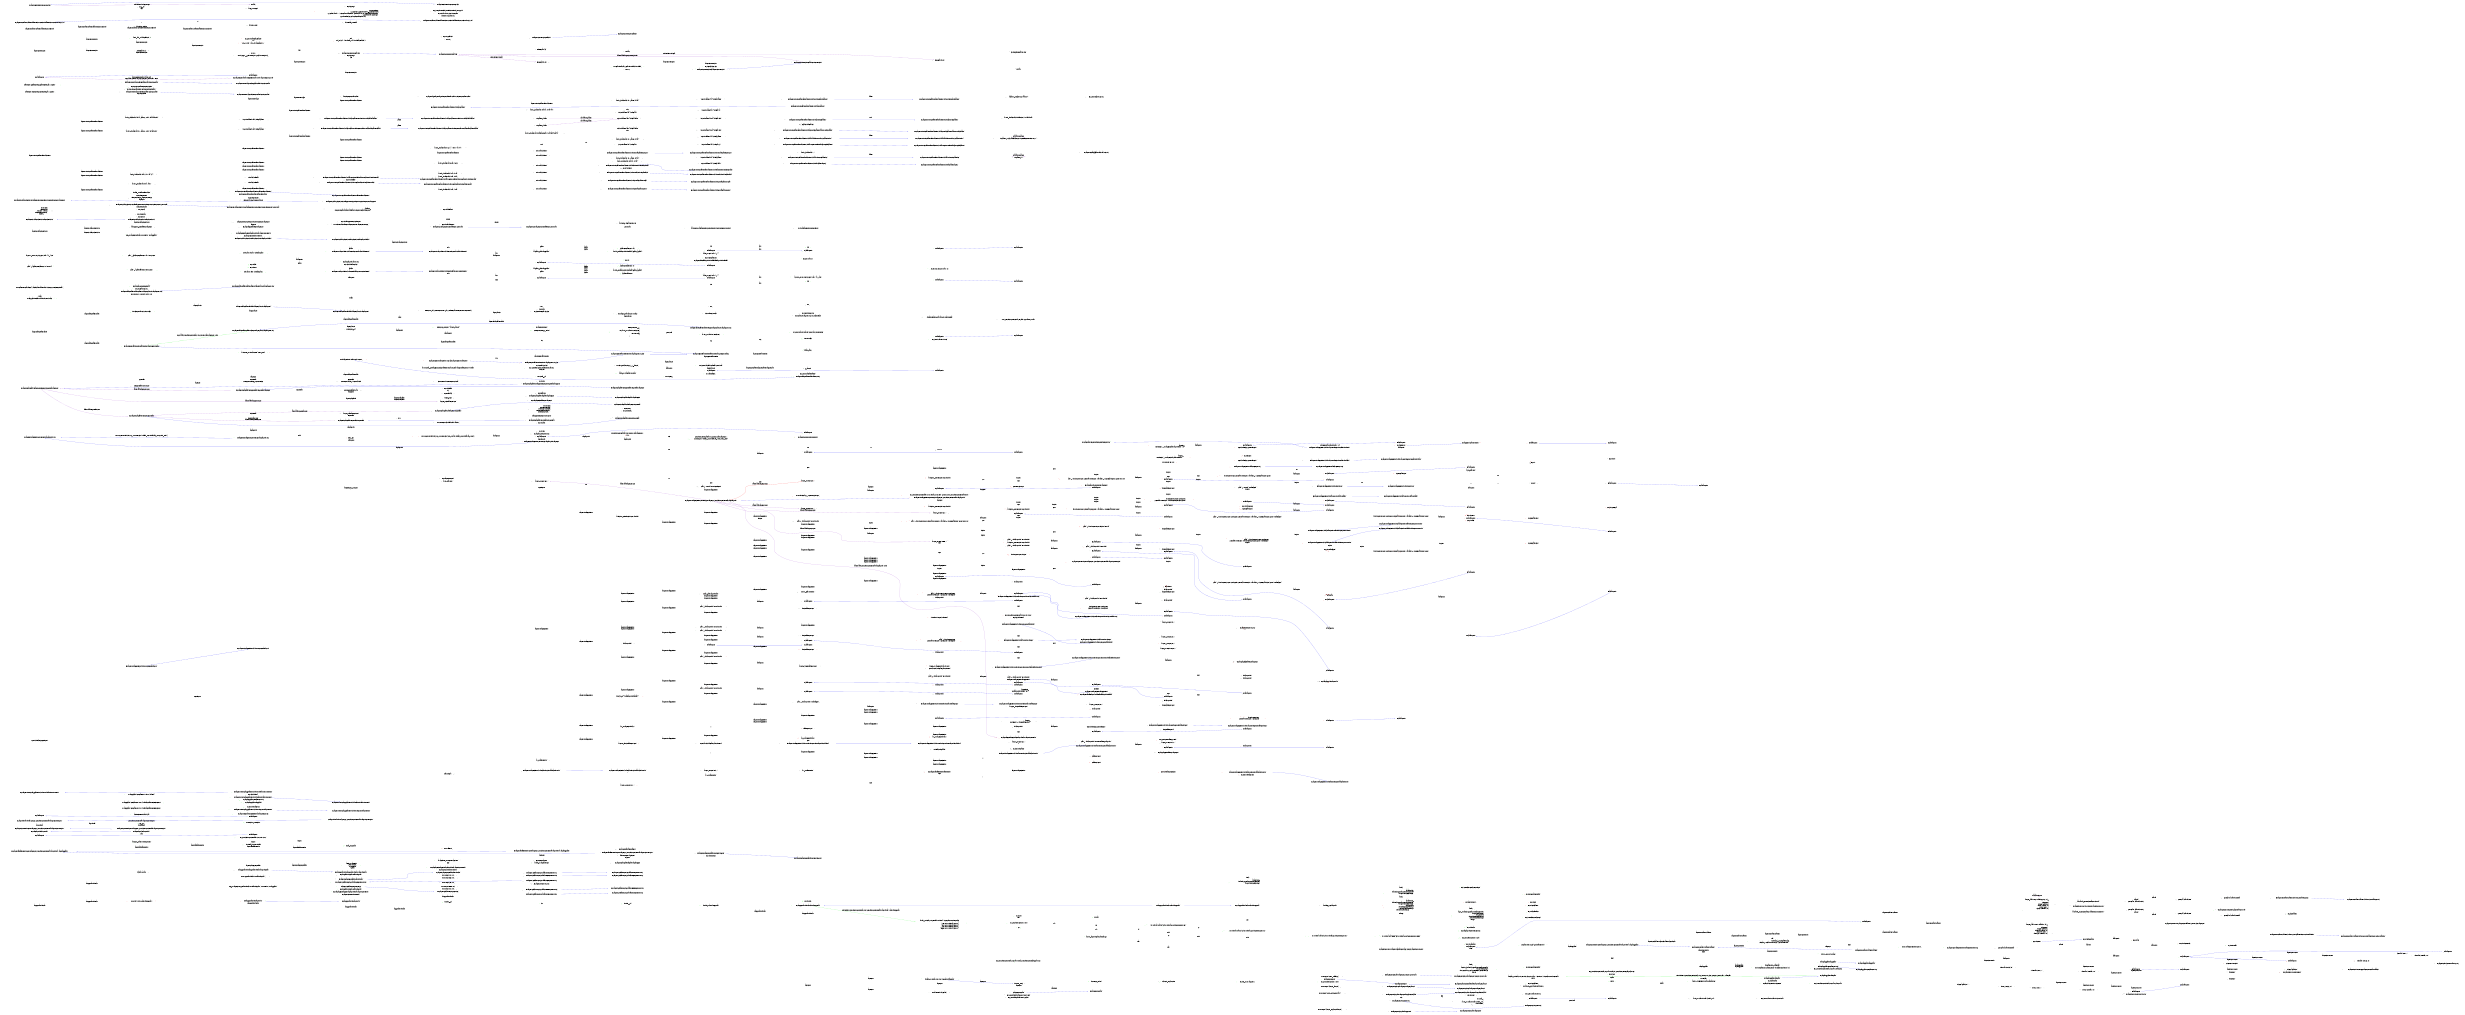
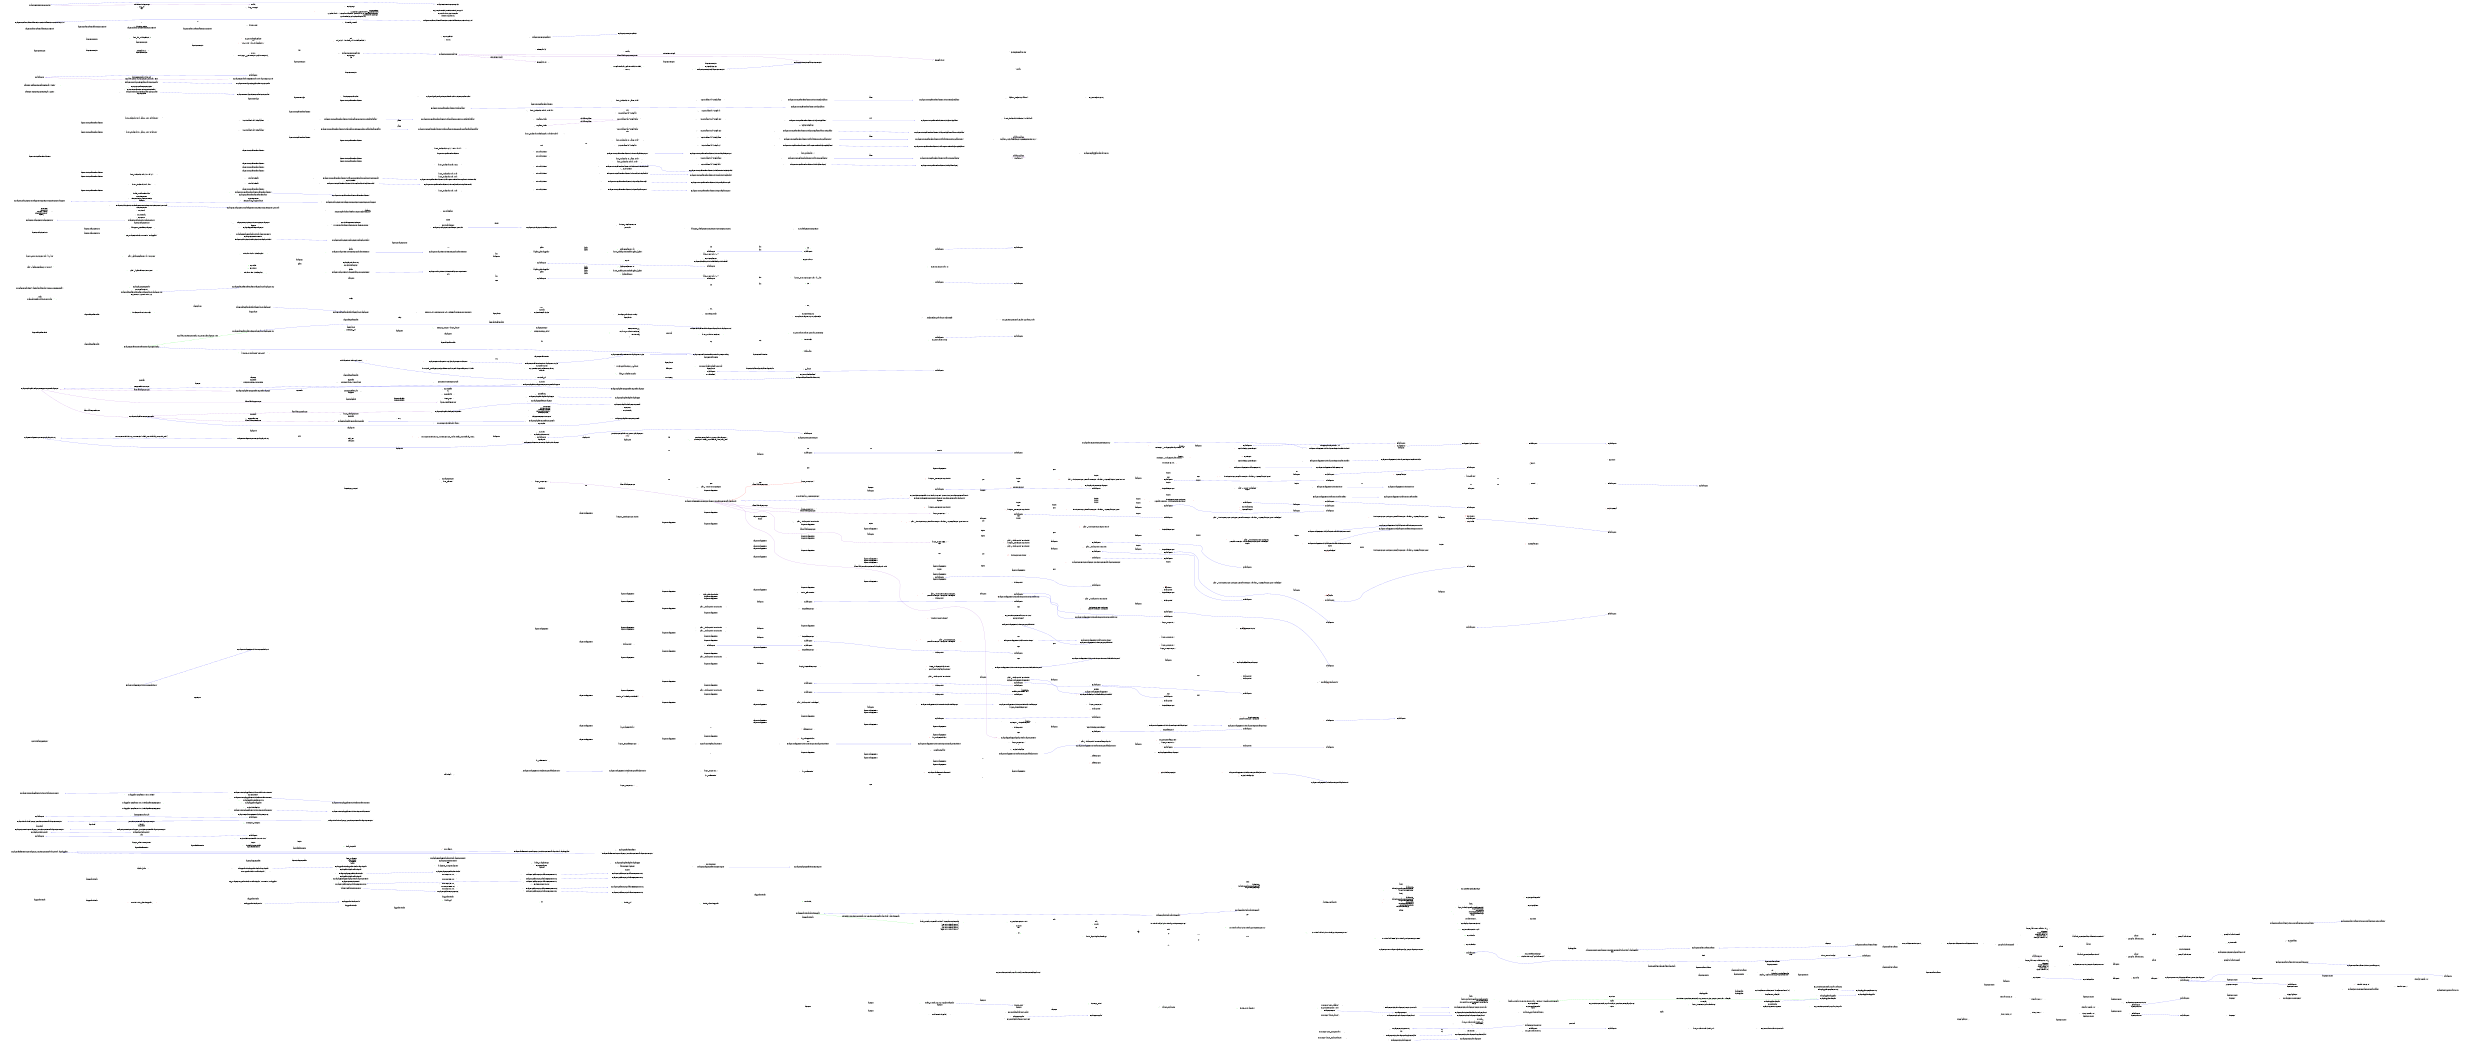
(1533, 912) -> none
